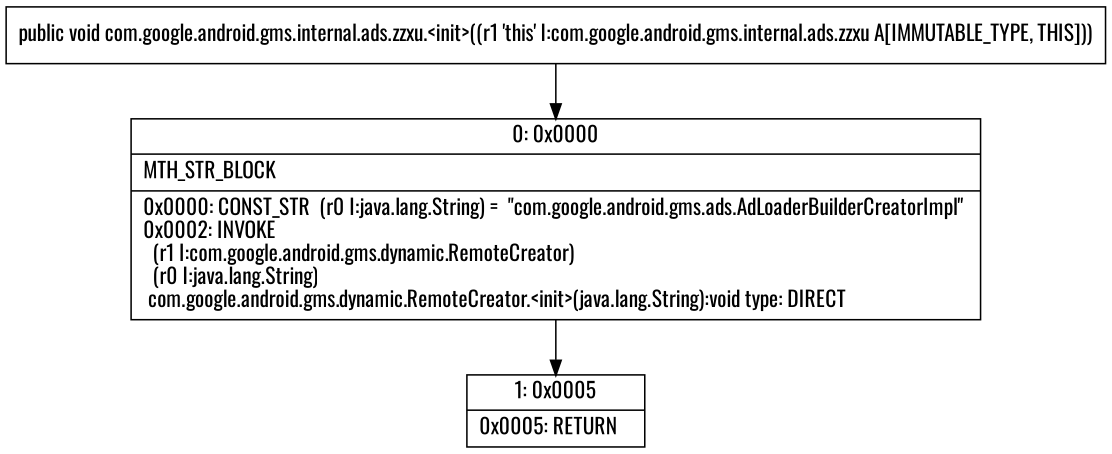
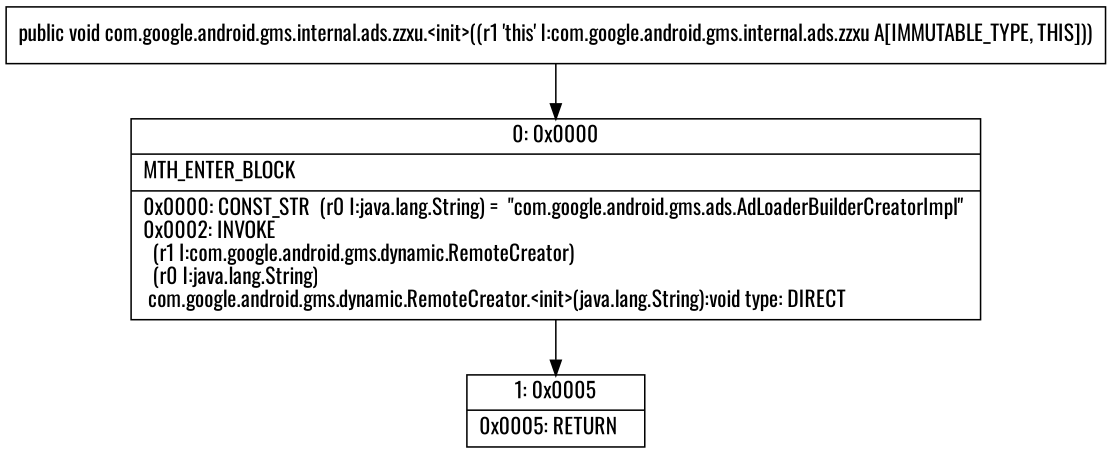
(210, 172) -> (220, 172)
